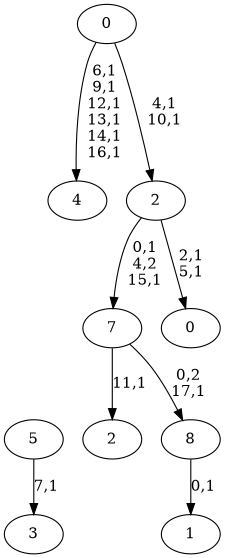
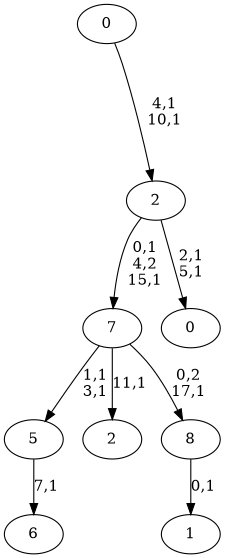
(77, 201) -> none
none -> (75, 379)
(34, 534) -> (34, 534)
